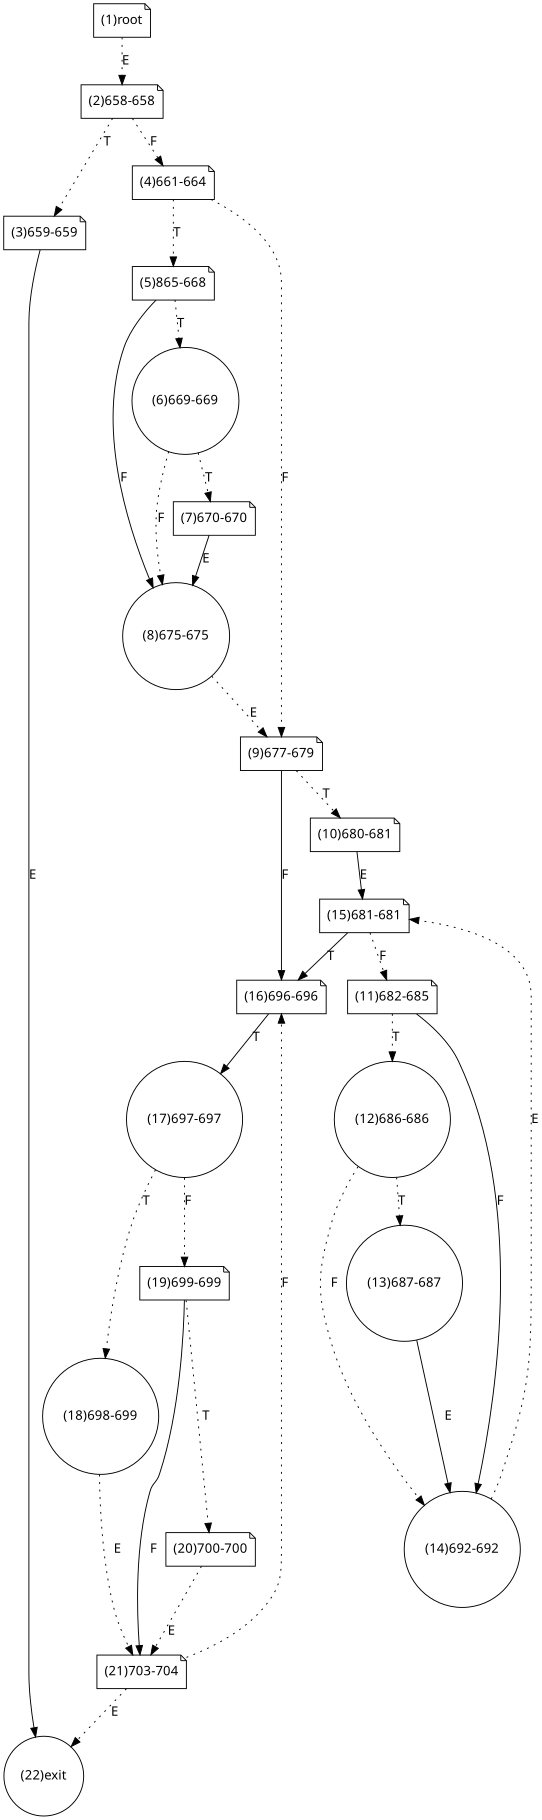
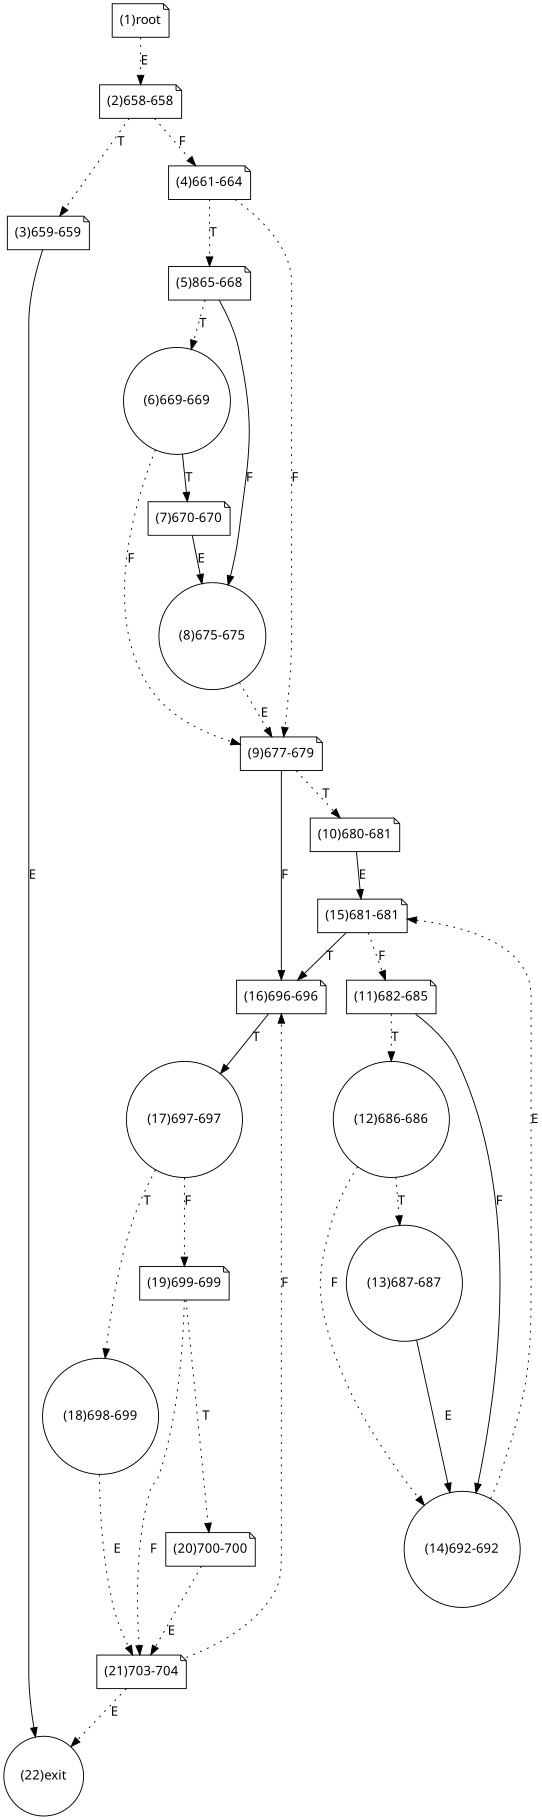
(203, 473) -> (184, 473)
(156, 513) -> (127, 619)
(160, 1473) -> (160, 1473)
